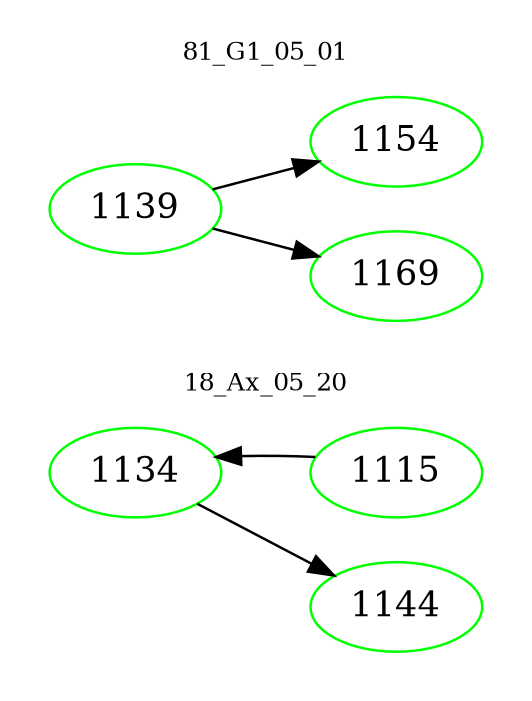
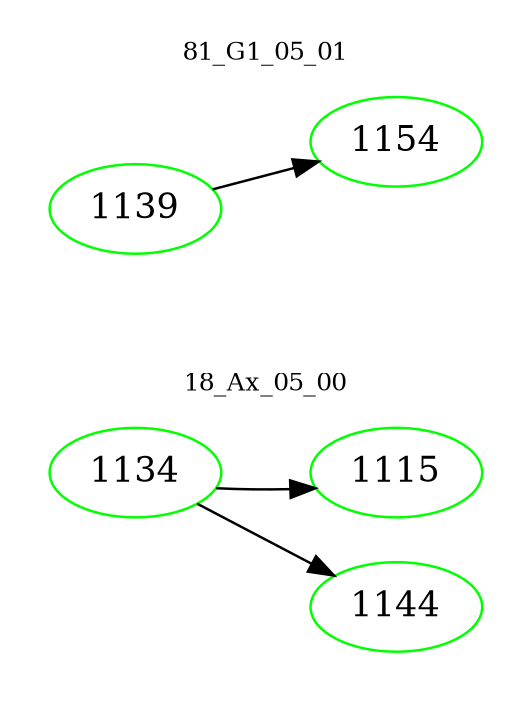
(396, 276) -> none
(266, 384) -> (266, 384)
(278, 456) -> (253, 489)
